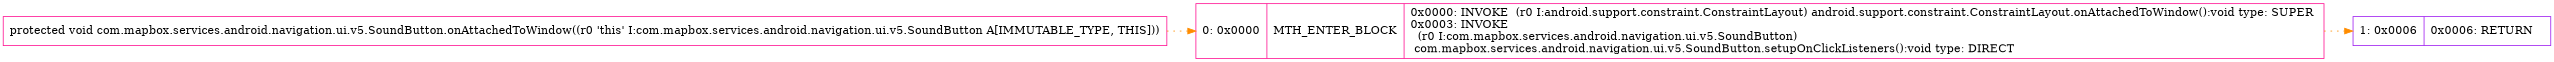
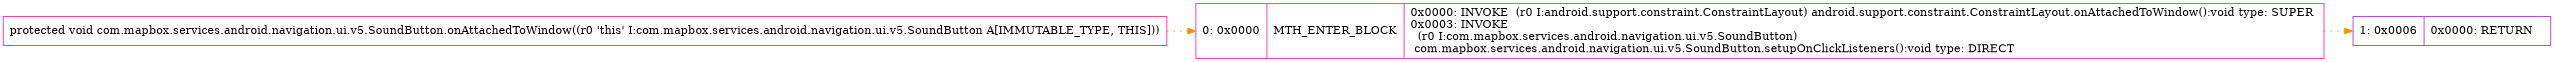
(2487, 31) -> (2487, 31)
